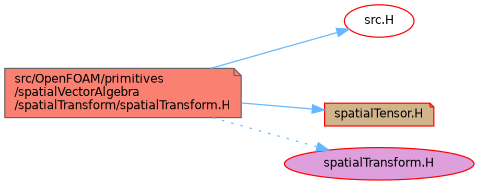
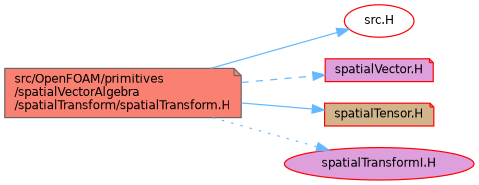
none -> (379, 70)
(379, 164) -> (379, 164)
